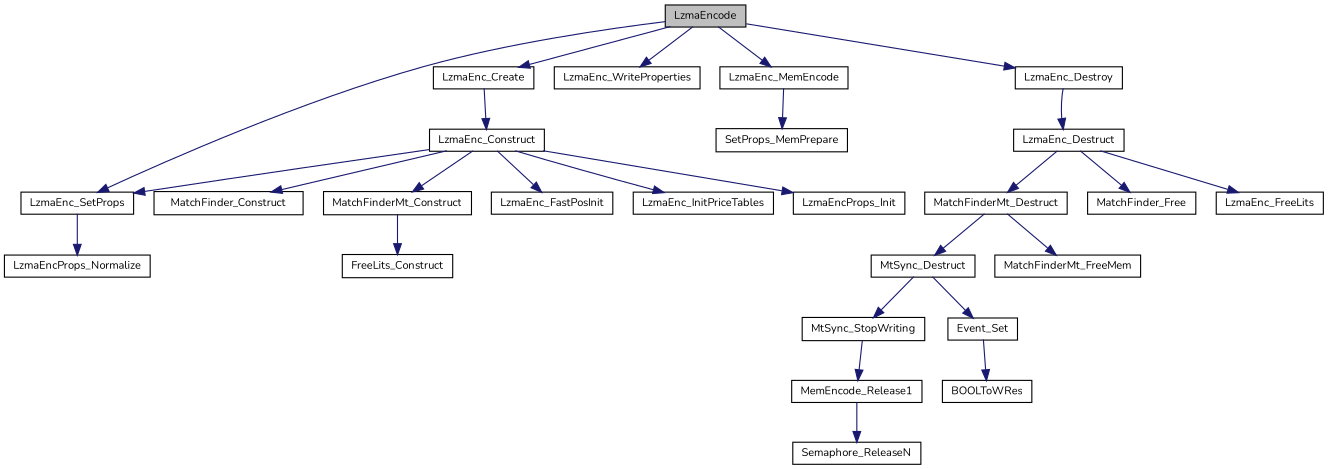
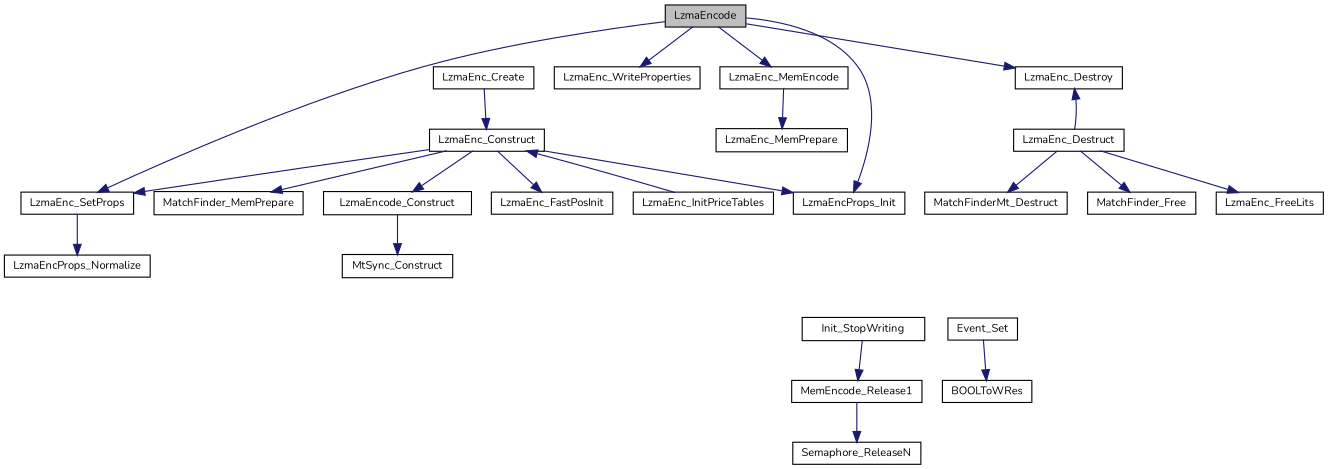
(600, 46) -> (856, 65)
(1062, 103) -> (1076, 115)
(782, 140) -> (782, 140)
(584, 171) -> (607, 173)
(229, 203) -> (229, 203)
(398, 203) -> (398, 203)
(398, 266) -> (398, 266)
(923, 266) -> none
(1068, 266) -> none
(863, 329) -> (863, 329)
